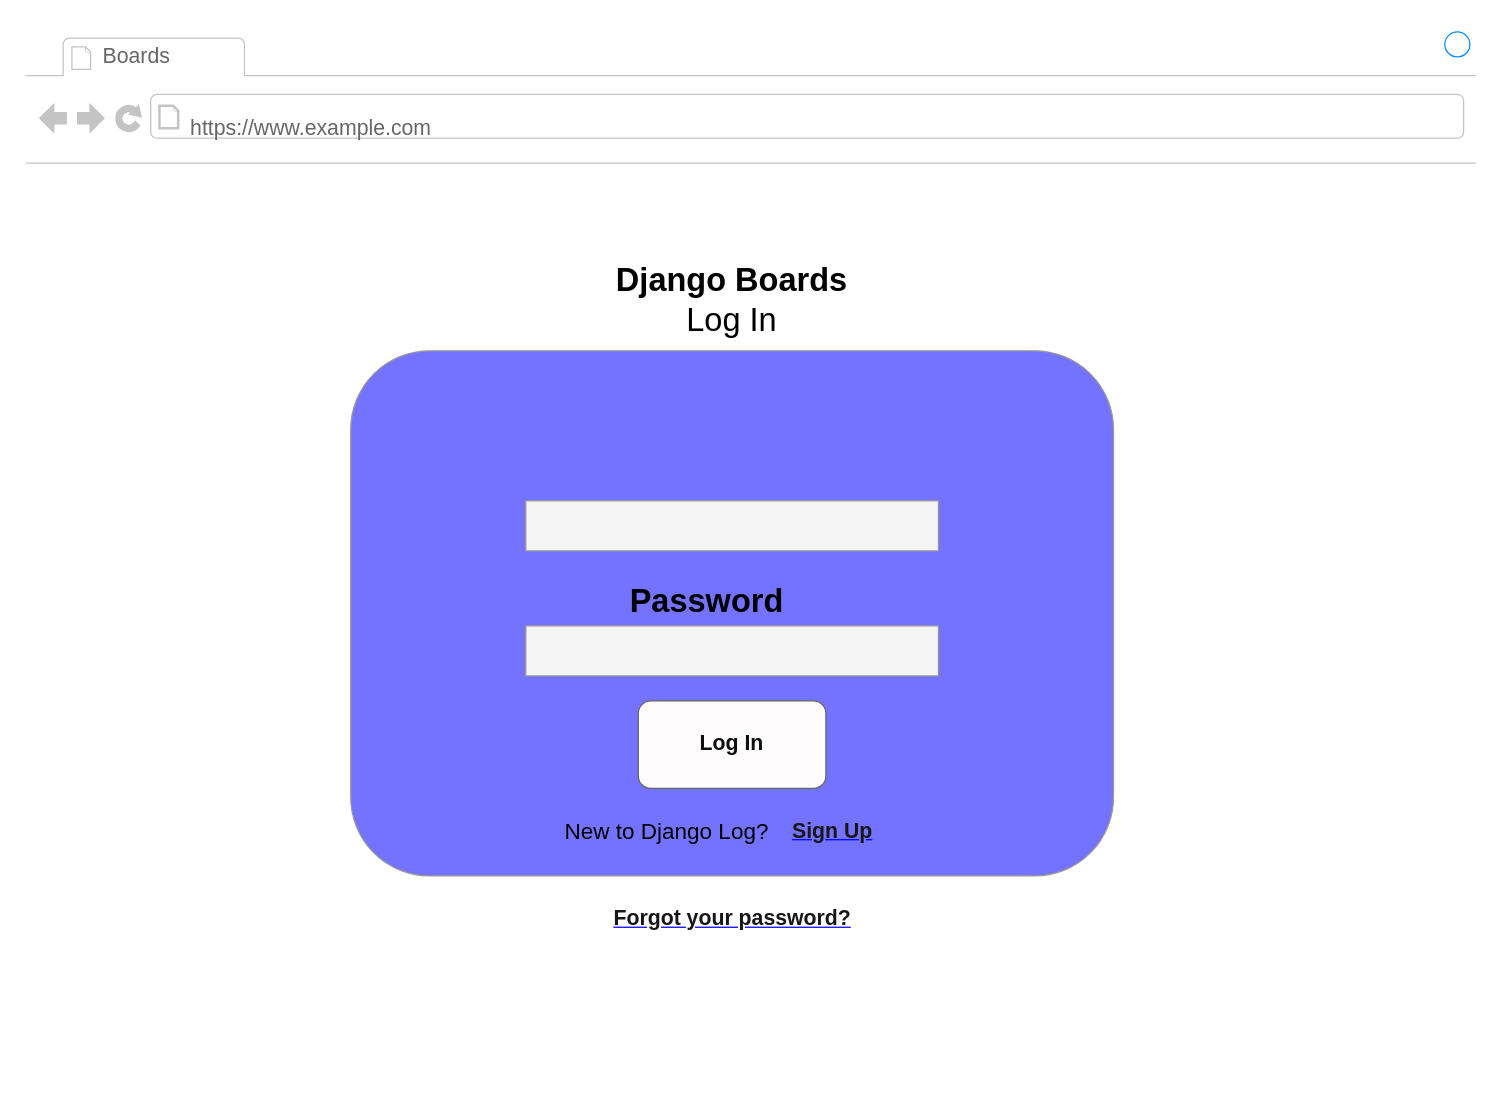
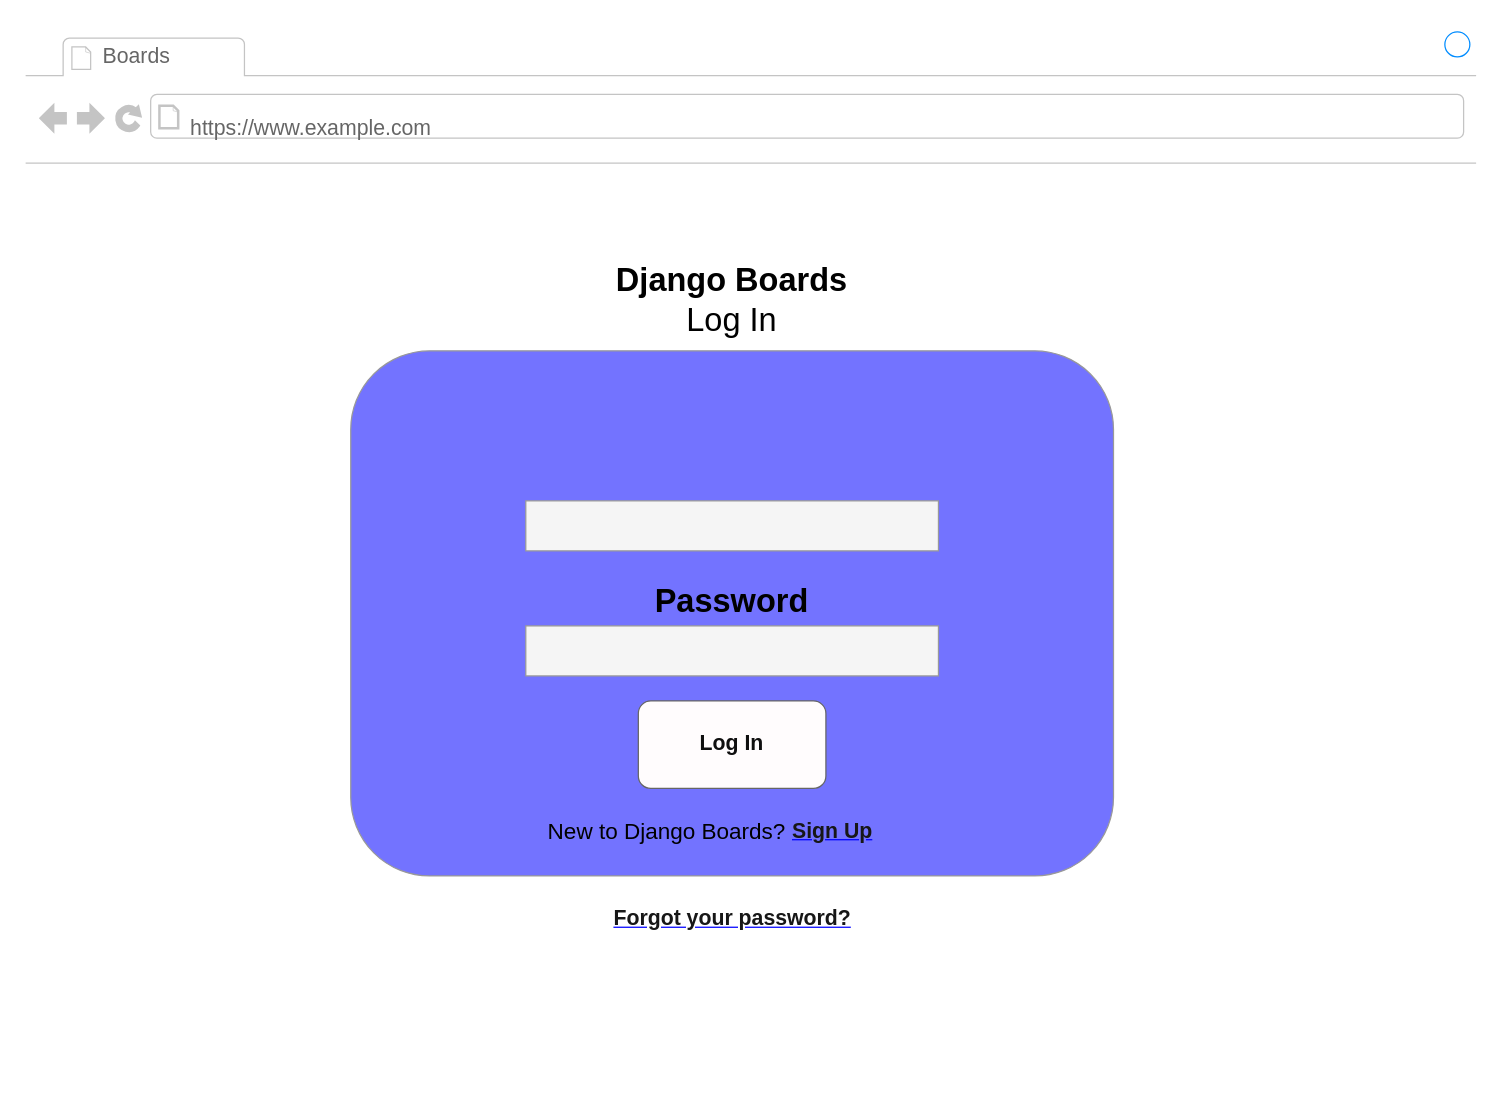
(707, 601) -> (732, 601)
(667, 832) -> (667, 832)
